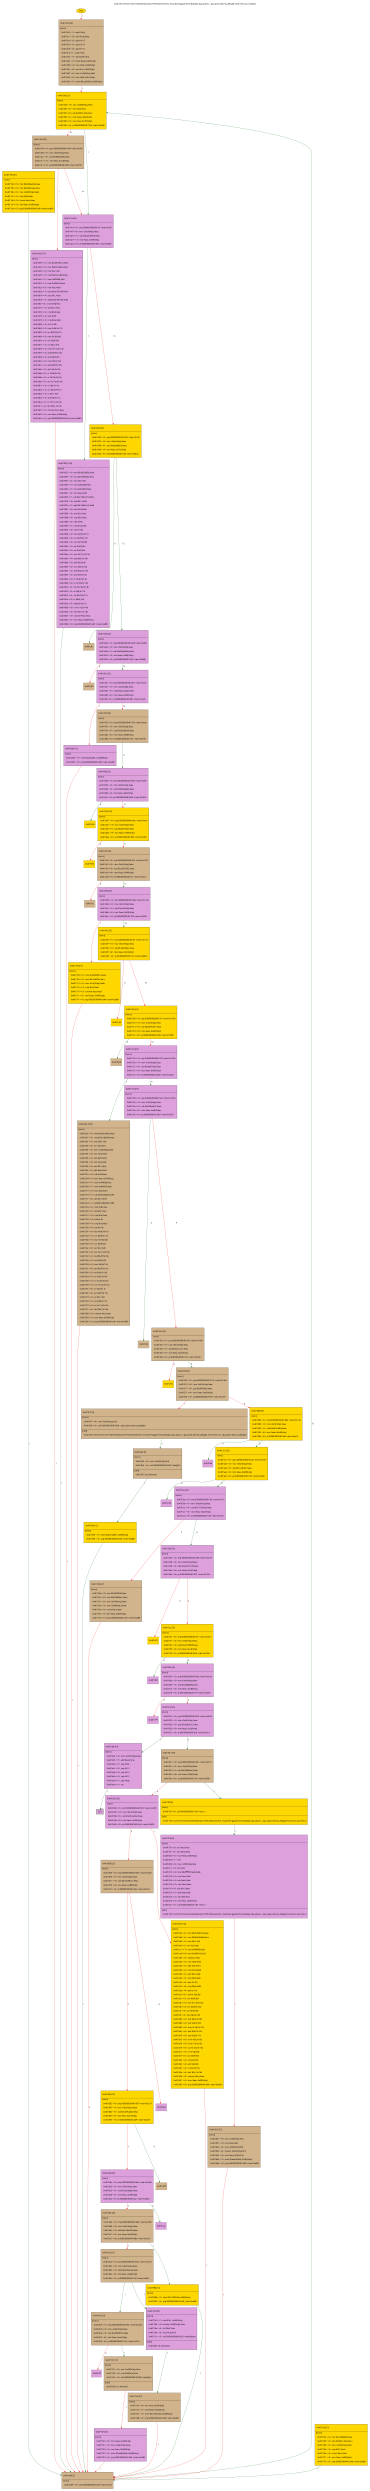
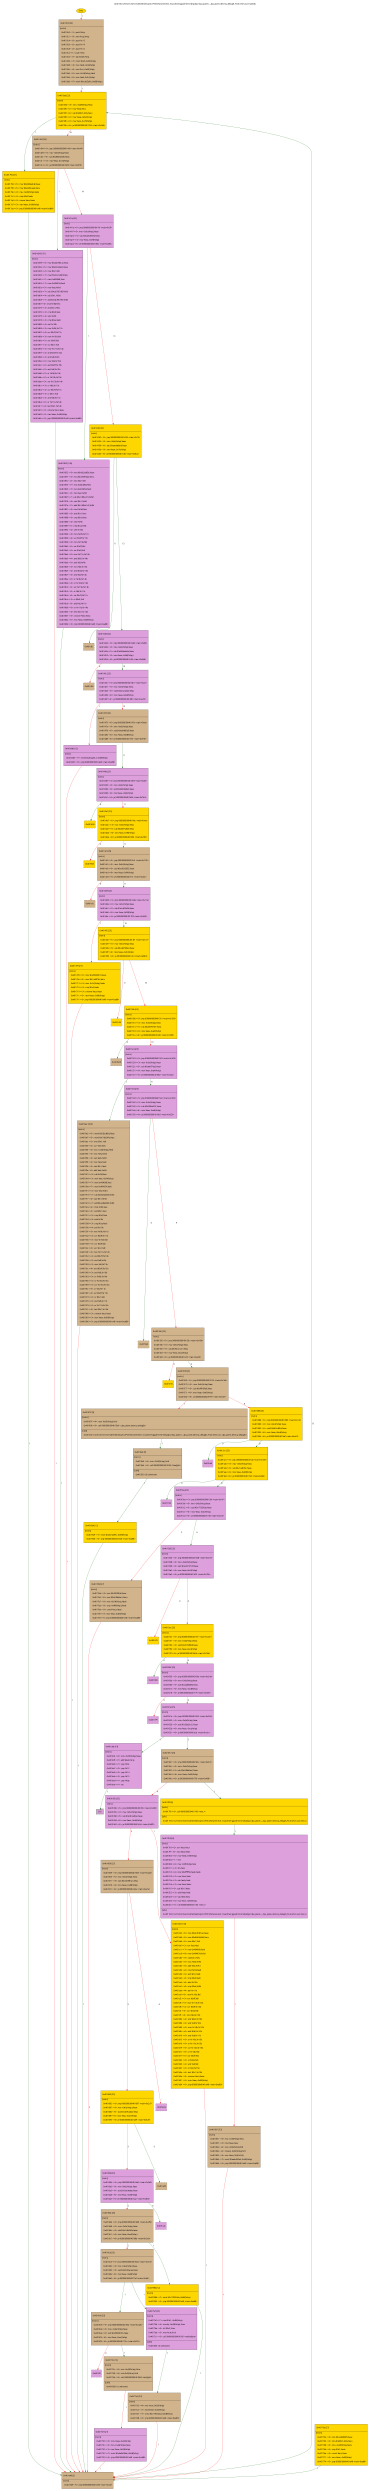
(87, 171) -> (30, 138)
